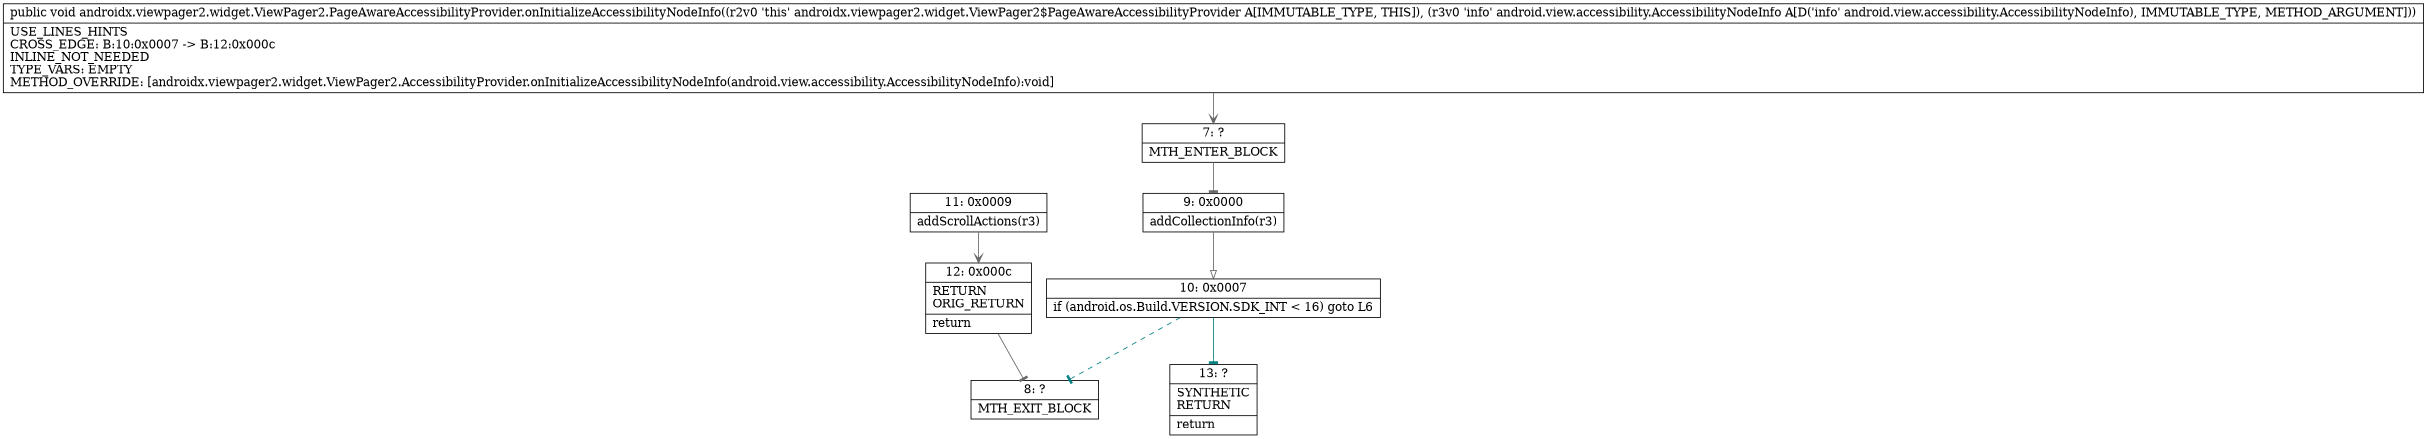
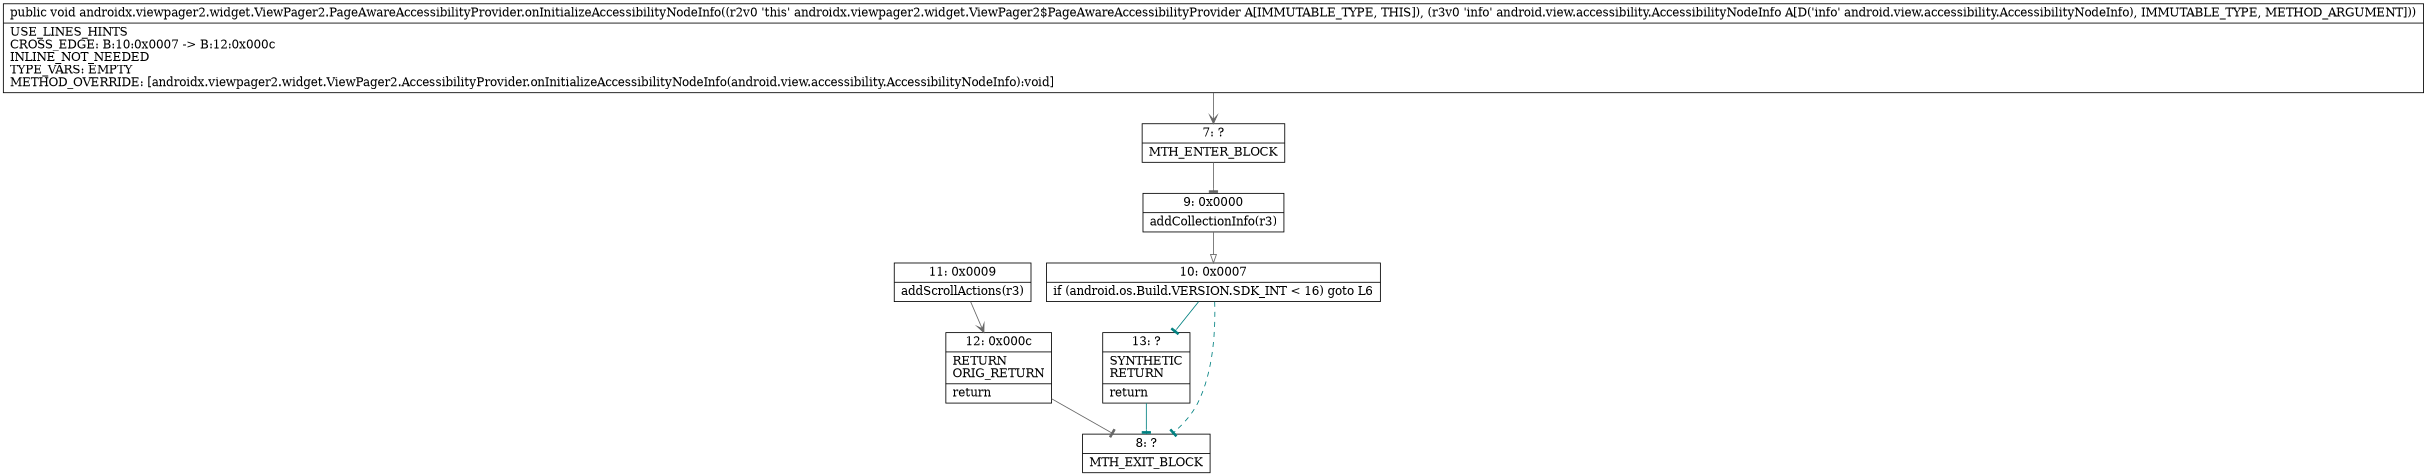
none -> (1146, 417)
